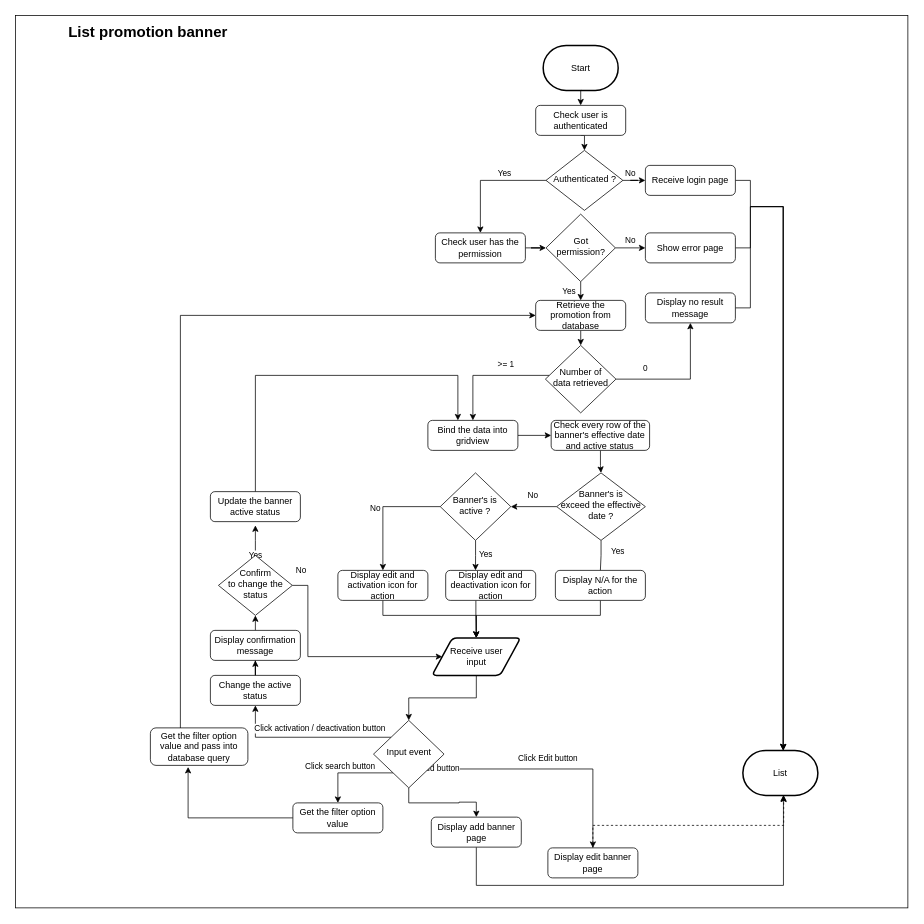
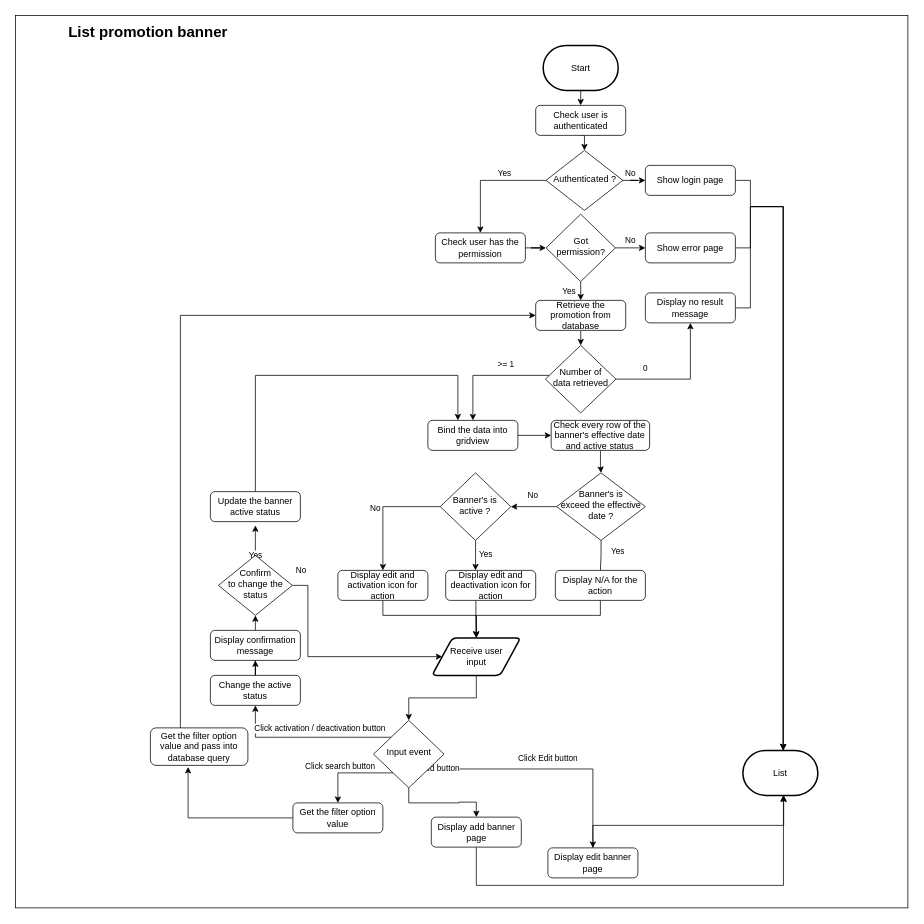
(690, 180) -> (690, 180)
(687, 825) -> (687, 825)
